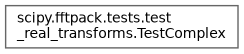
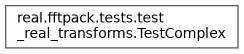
(122, 27) -> (122, 27)
